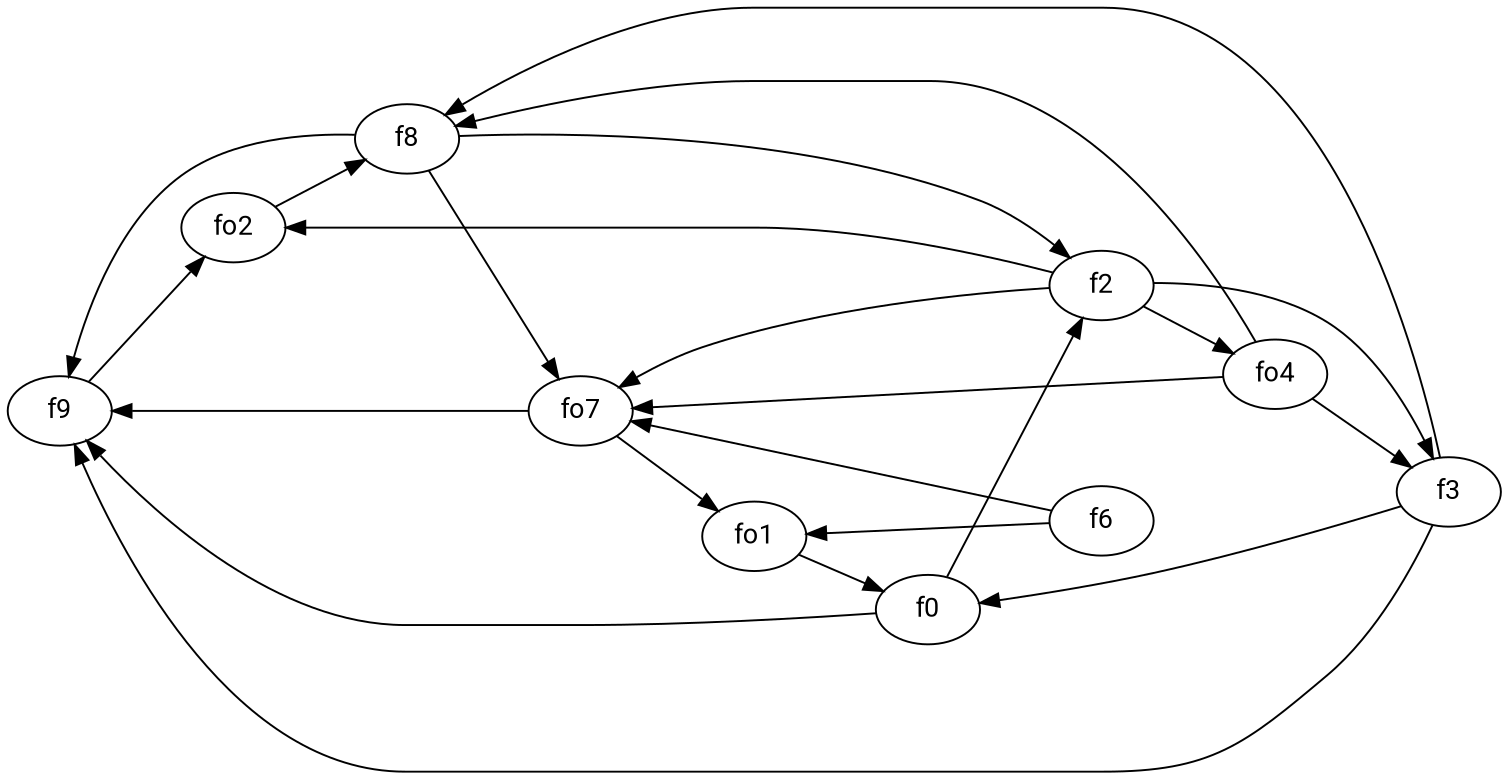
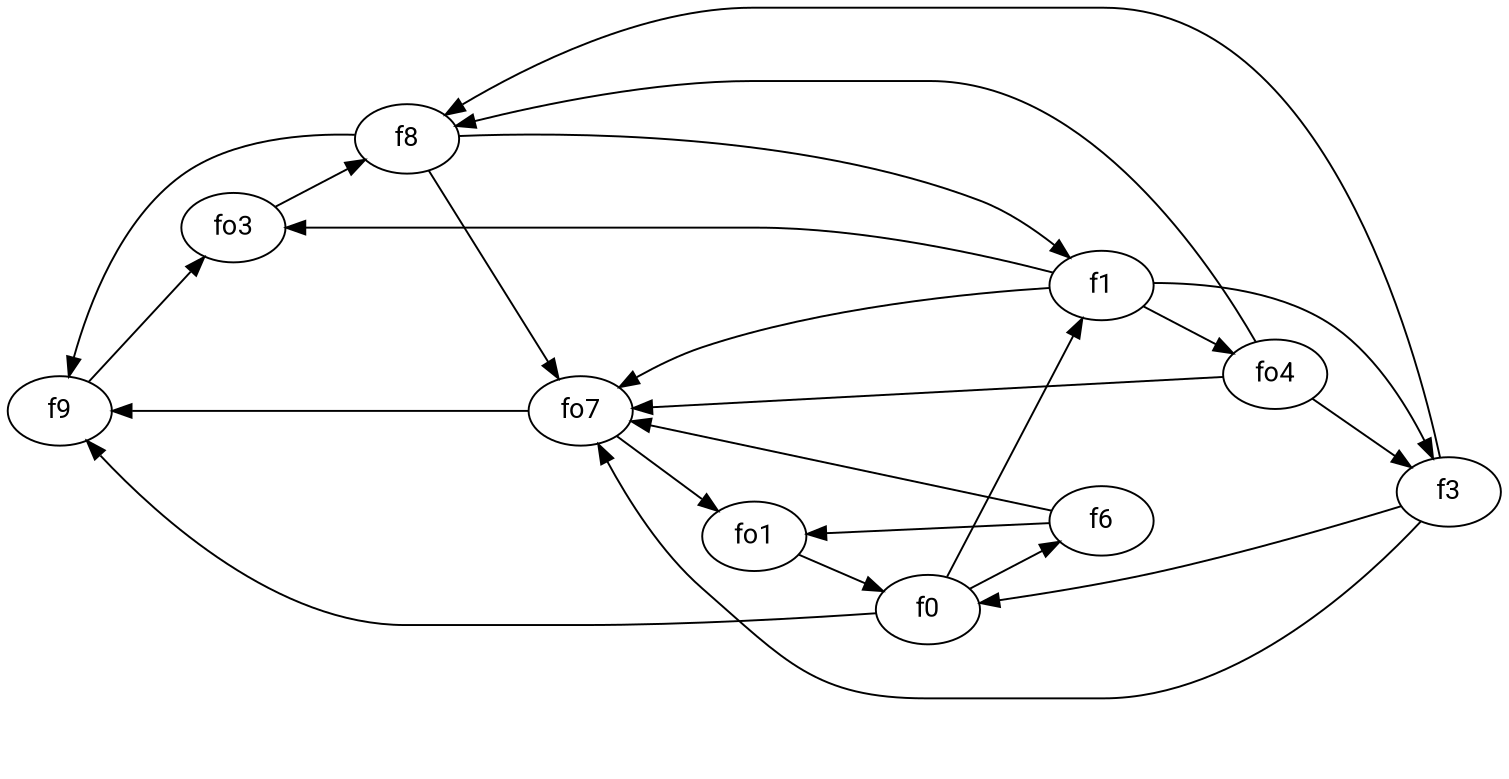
(233, 228) -> (233, 228)
(1102, 286) -> (1102, 286)
none -> (1006, 570)
(737, 772) -> (992, 698)
